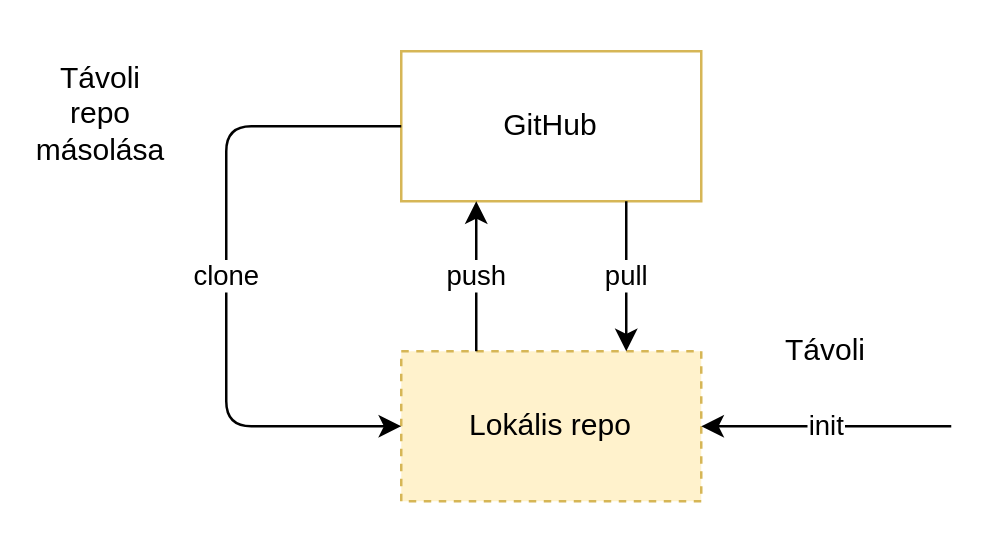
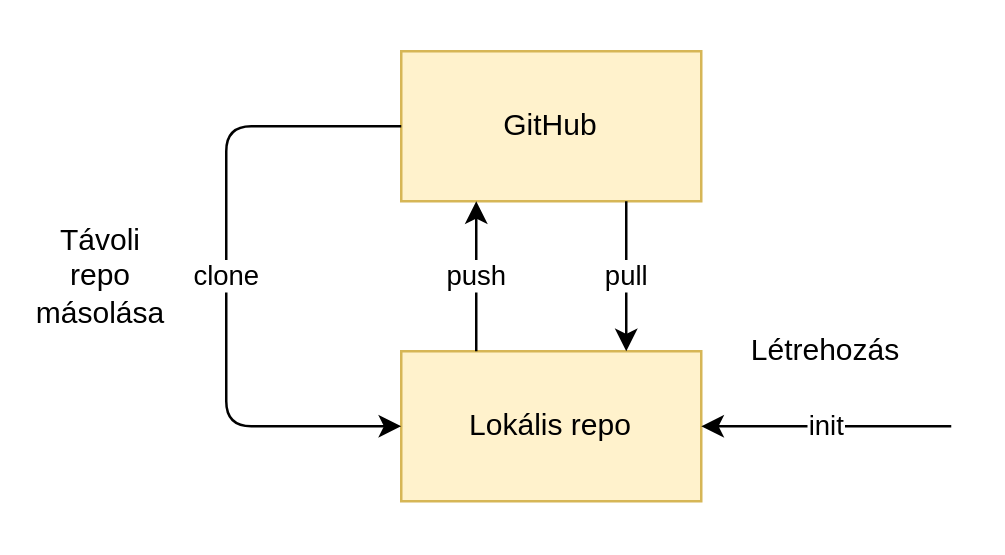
(101, 114) -> (101, 276)
(551, 126) -> (551, 126)
(826, 351) -> (826, 351)
(551, 426) -> (551, 426)
